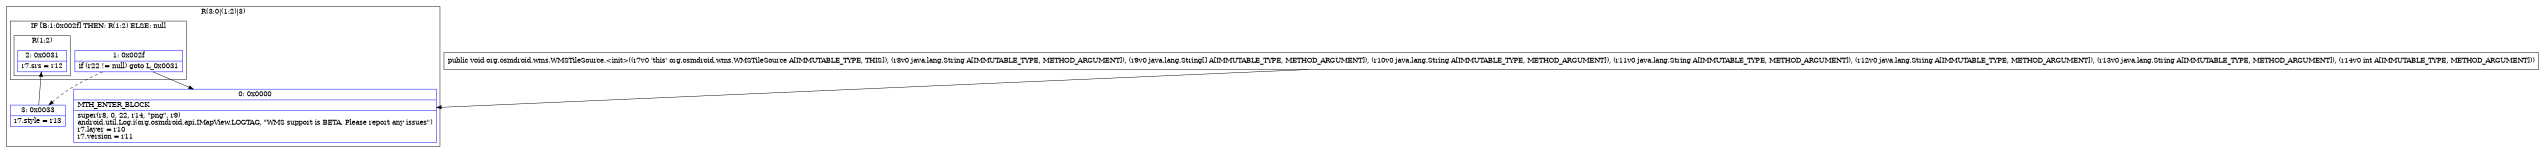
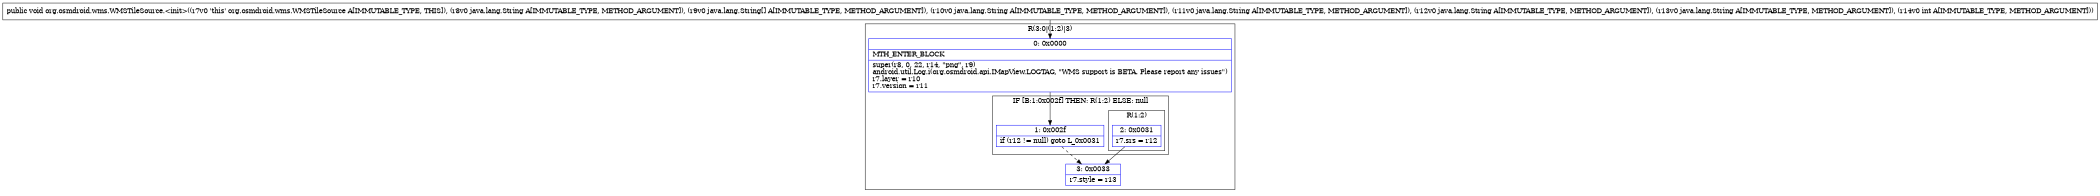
(129, 66) -> (1050, 141)
(164, 76) -> (1050, 106)
(40, 91) -> (1113, 157)
